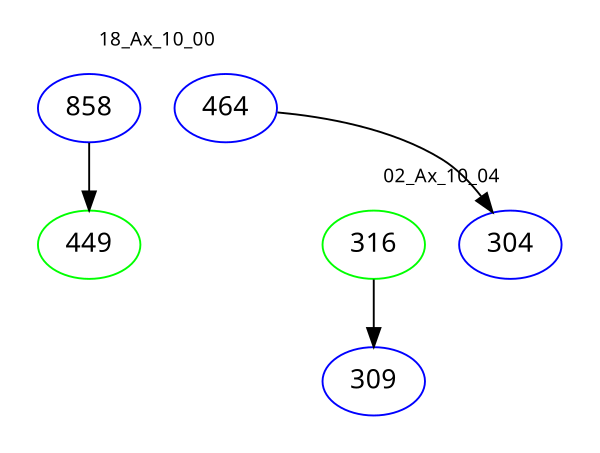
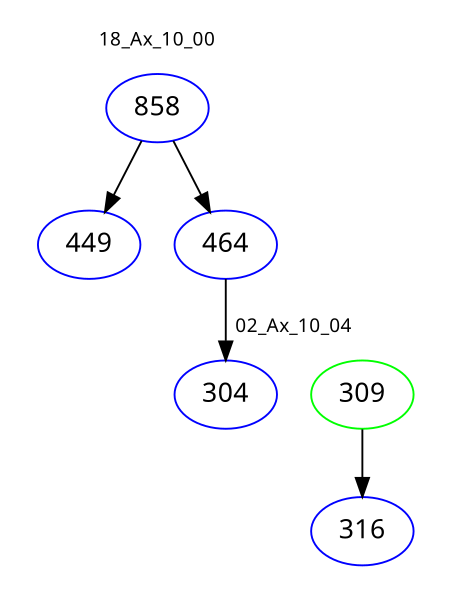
none -> (187, 168)
(89, 245) -> (89, 245)
(374, 245) -> (362, 531)
(374, 304) -> (362, 454)
(374, 381) -> (362, 395)
